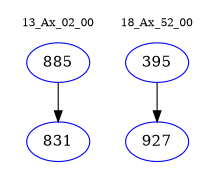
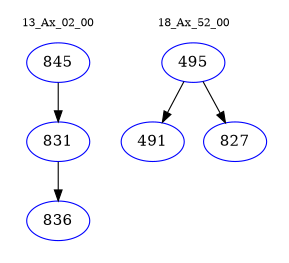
(58, 63) -> (58, 63)
(157, 63) -> (193, 63)
none -> (153, 142)
(157, 142) -> (235, 142)
none -> (58, 221)
